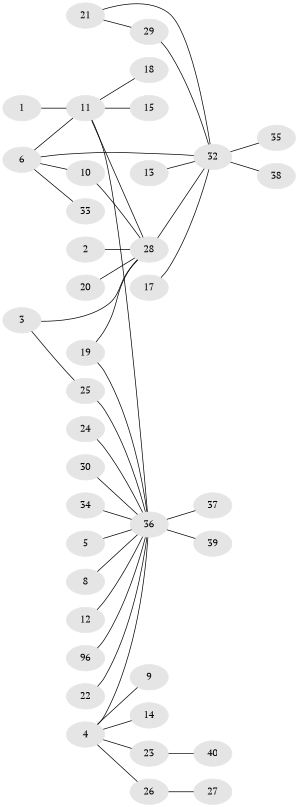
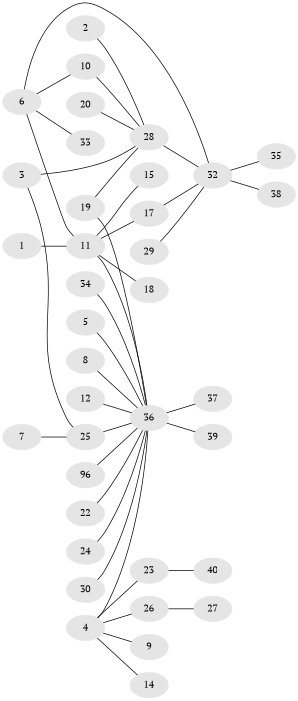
(86, 16) -> none
(149, 173) -> none
(117, 179) -> (117, 230)
none -> (22, 437)
